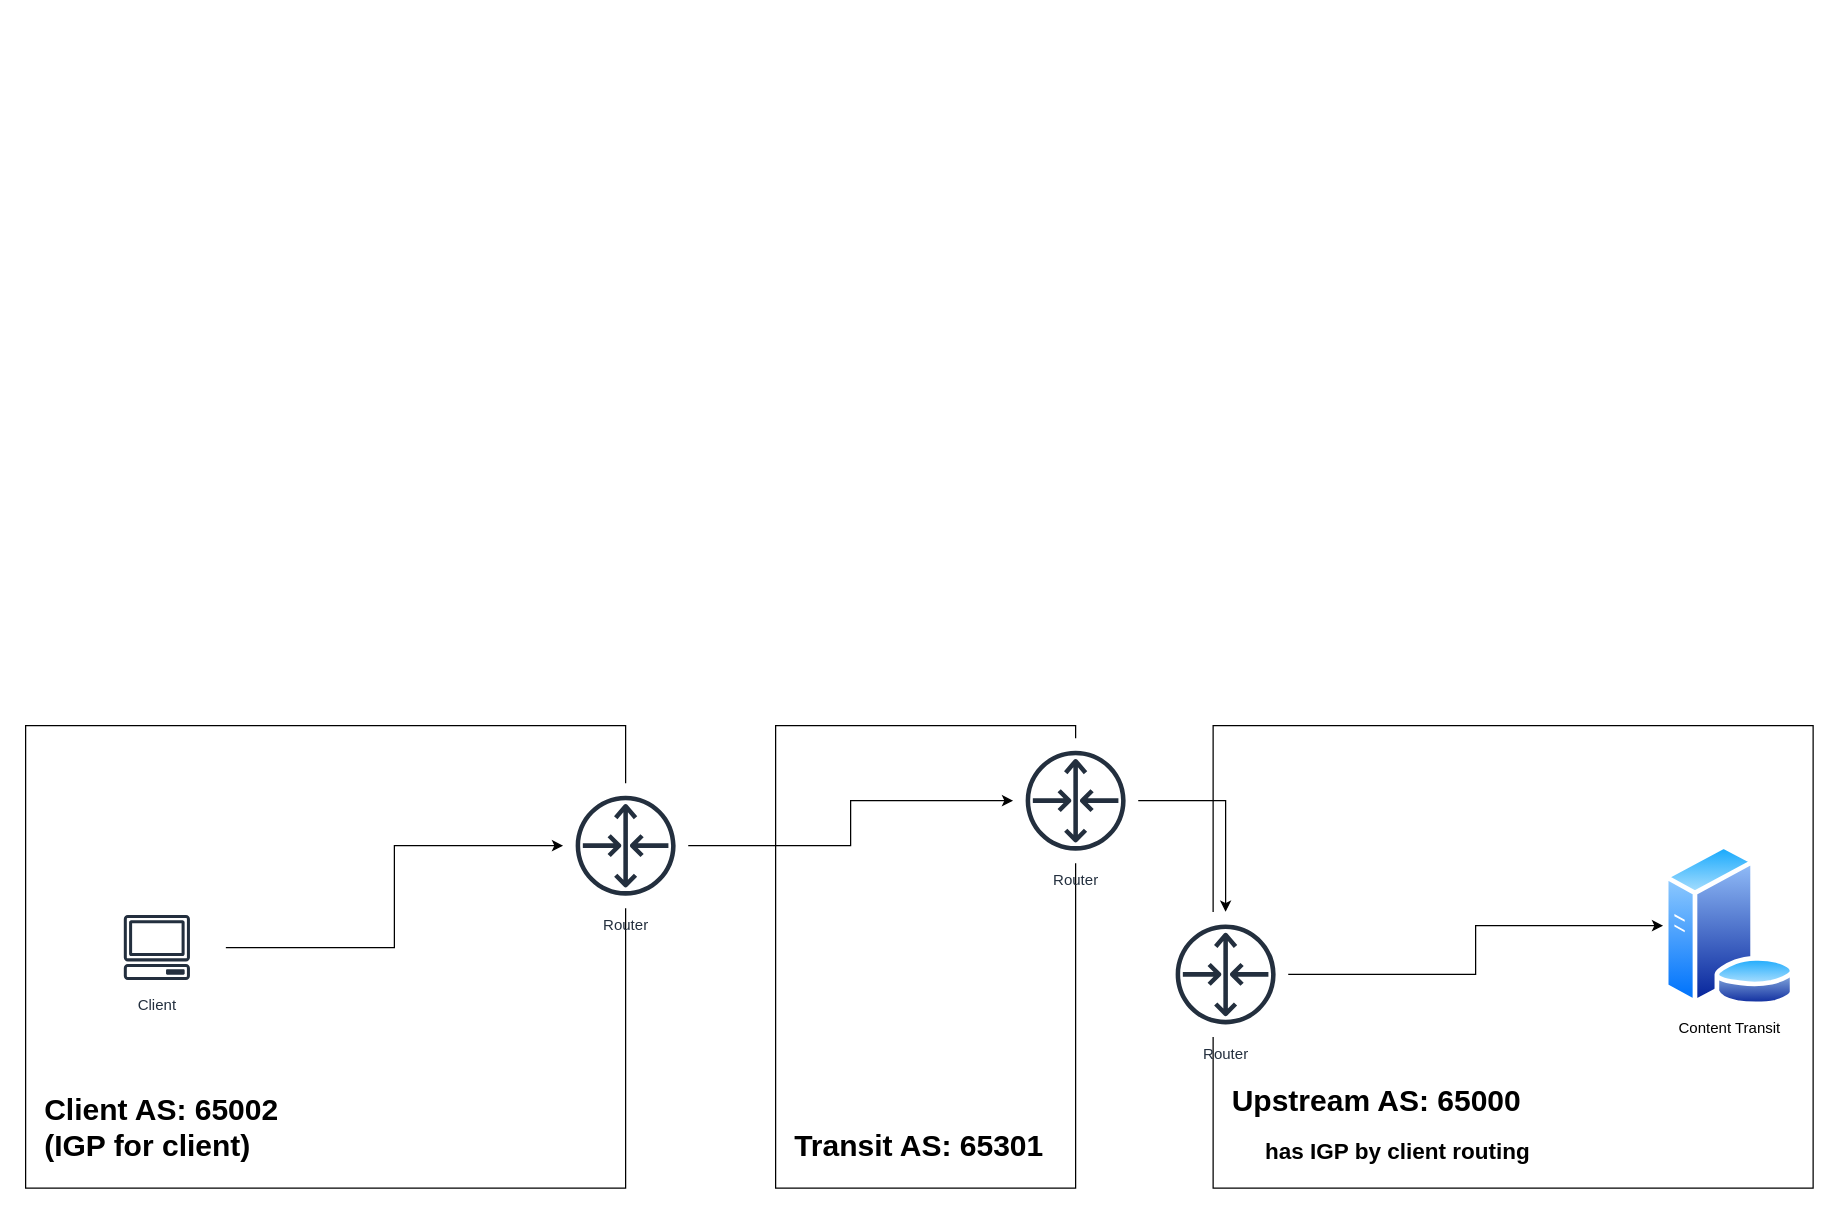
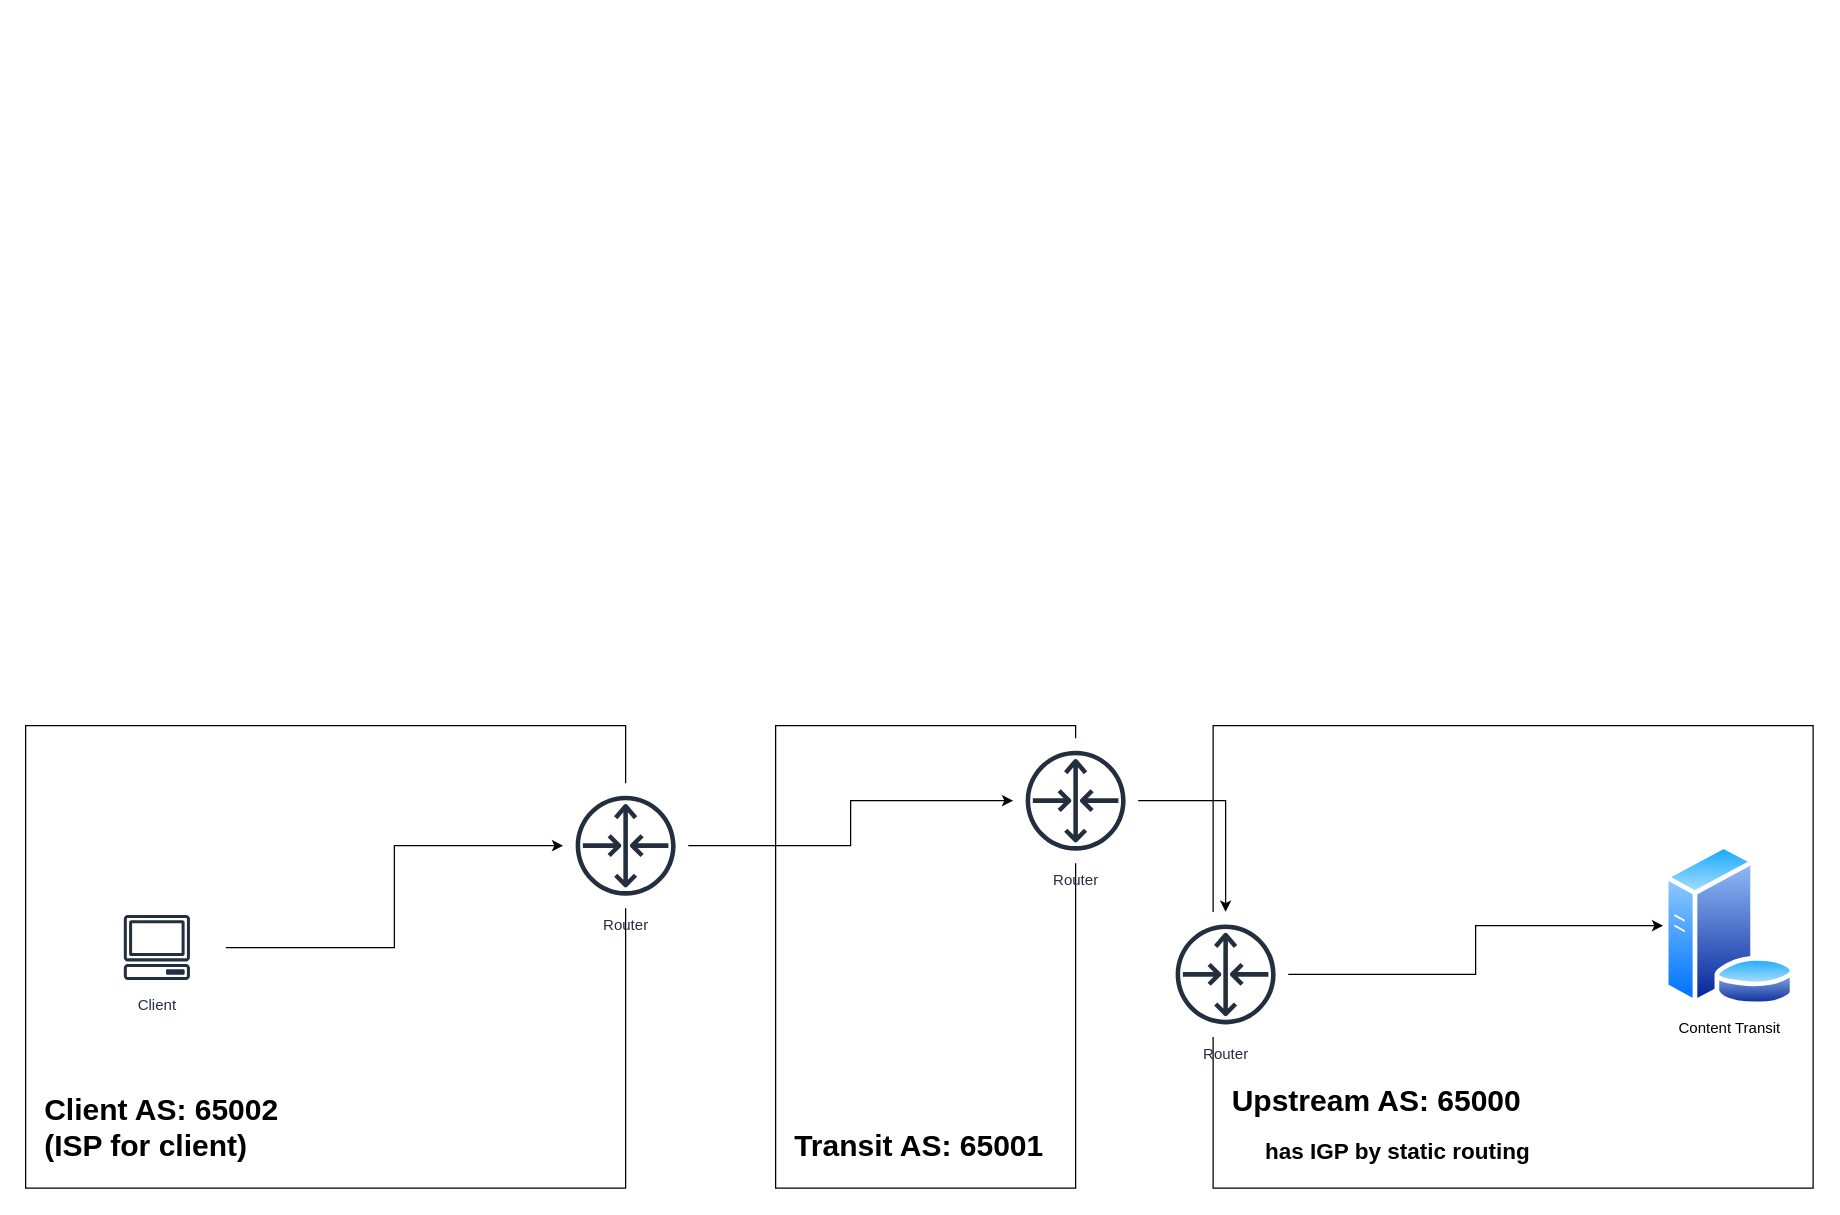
(88, 1166) -> (88, 1166)
(1307, 1166) -> (1309, 1166)
(842, 1175) -> (842, 1175)
